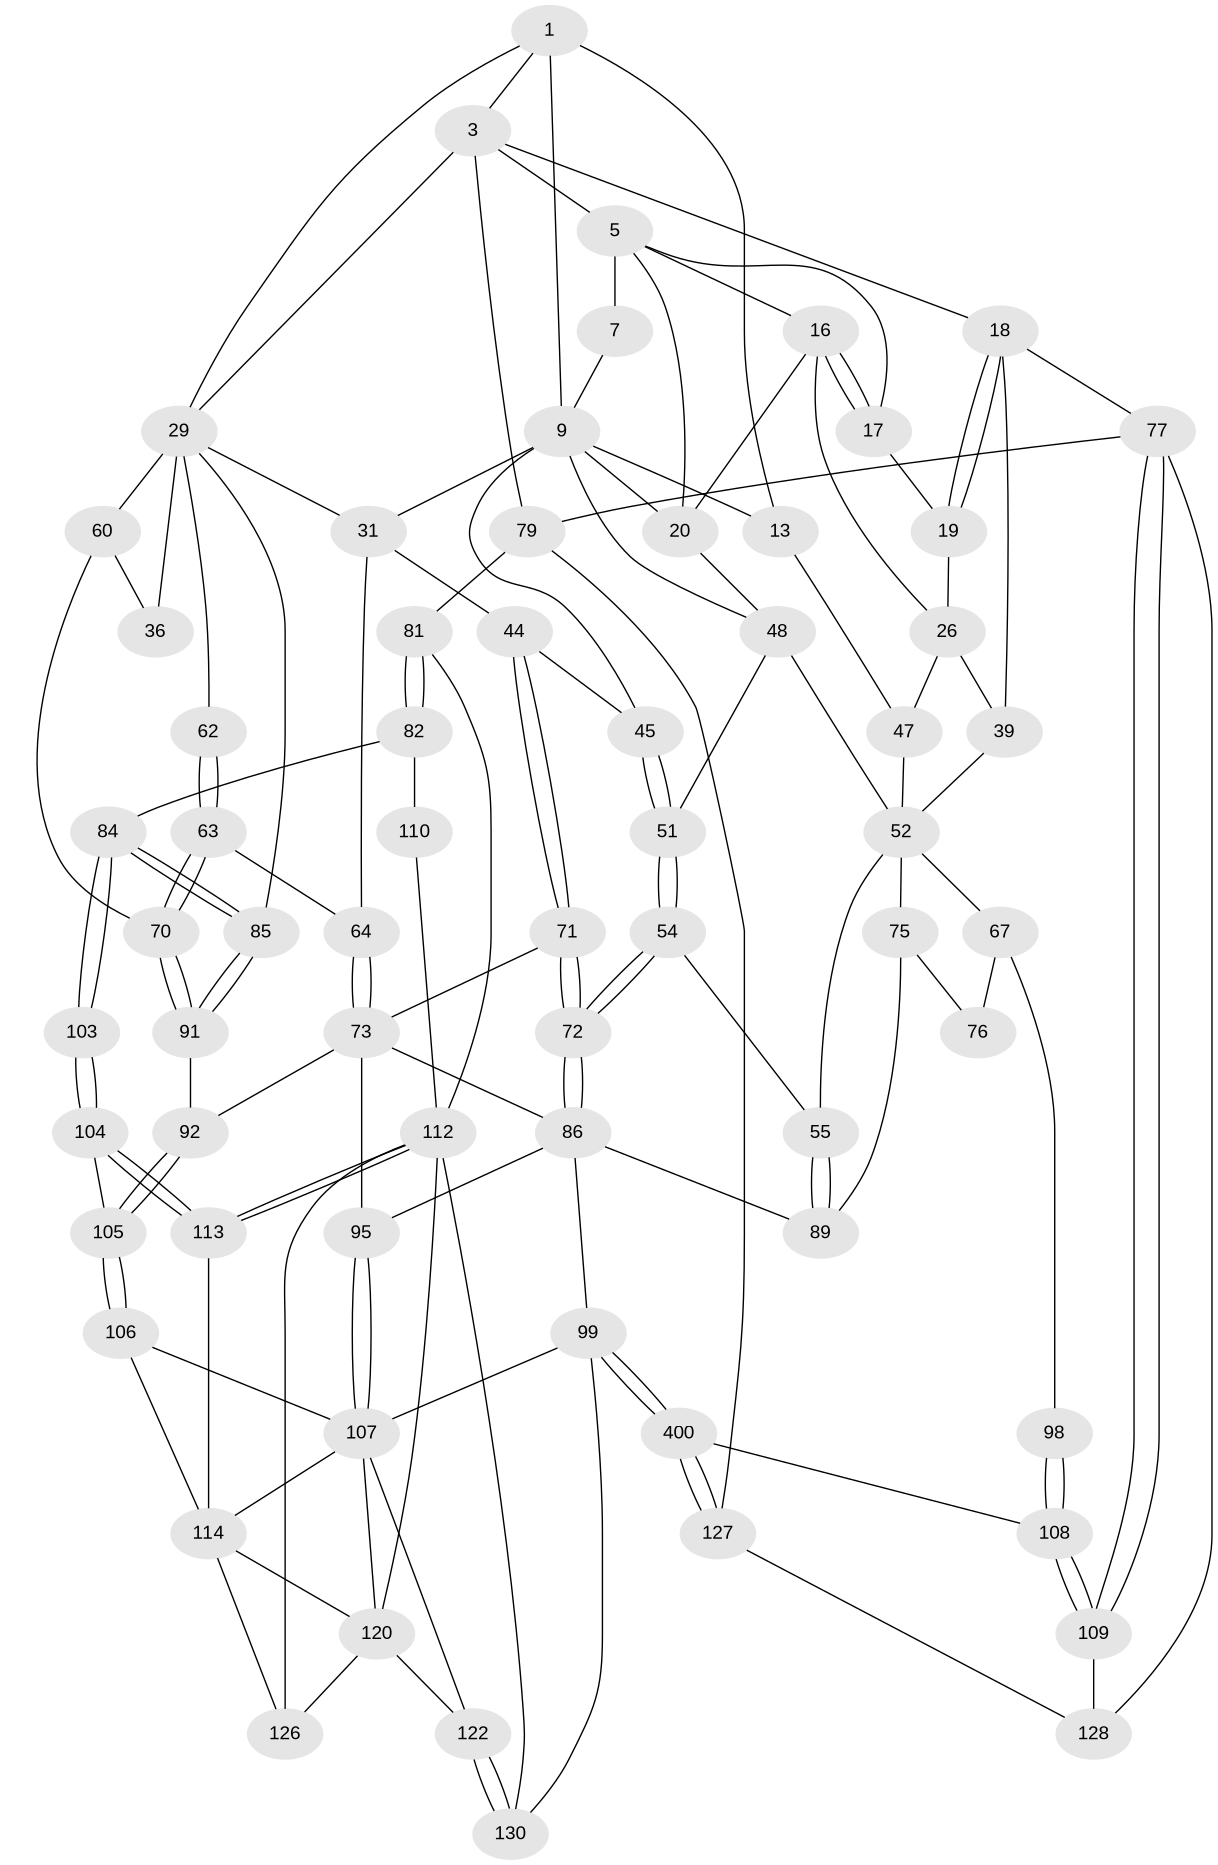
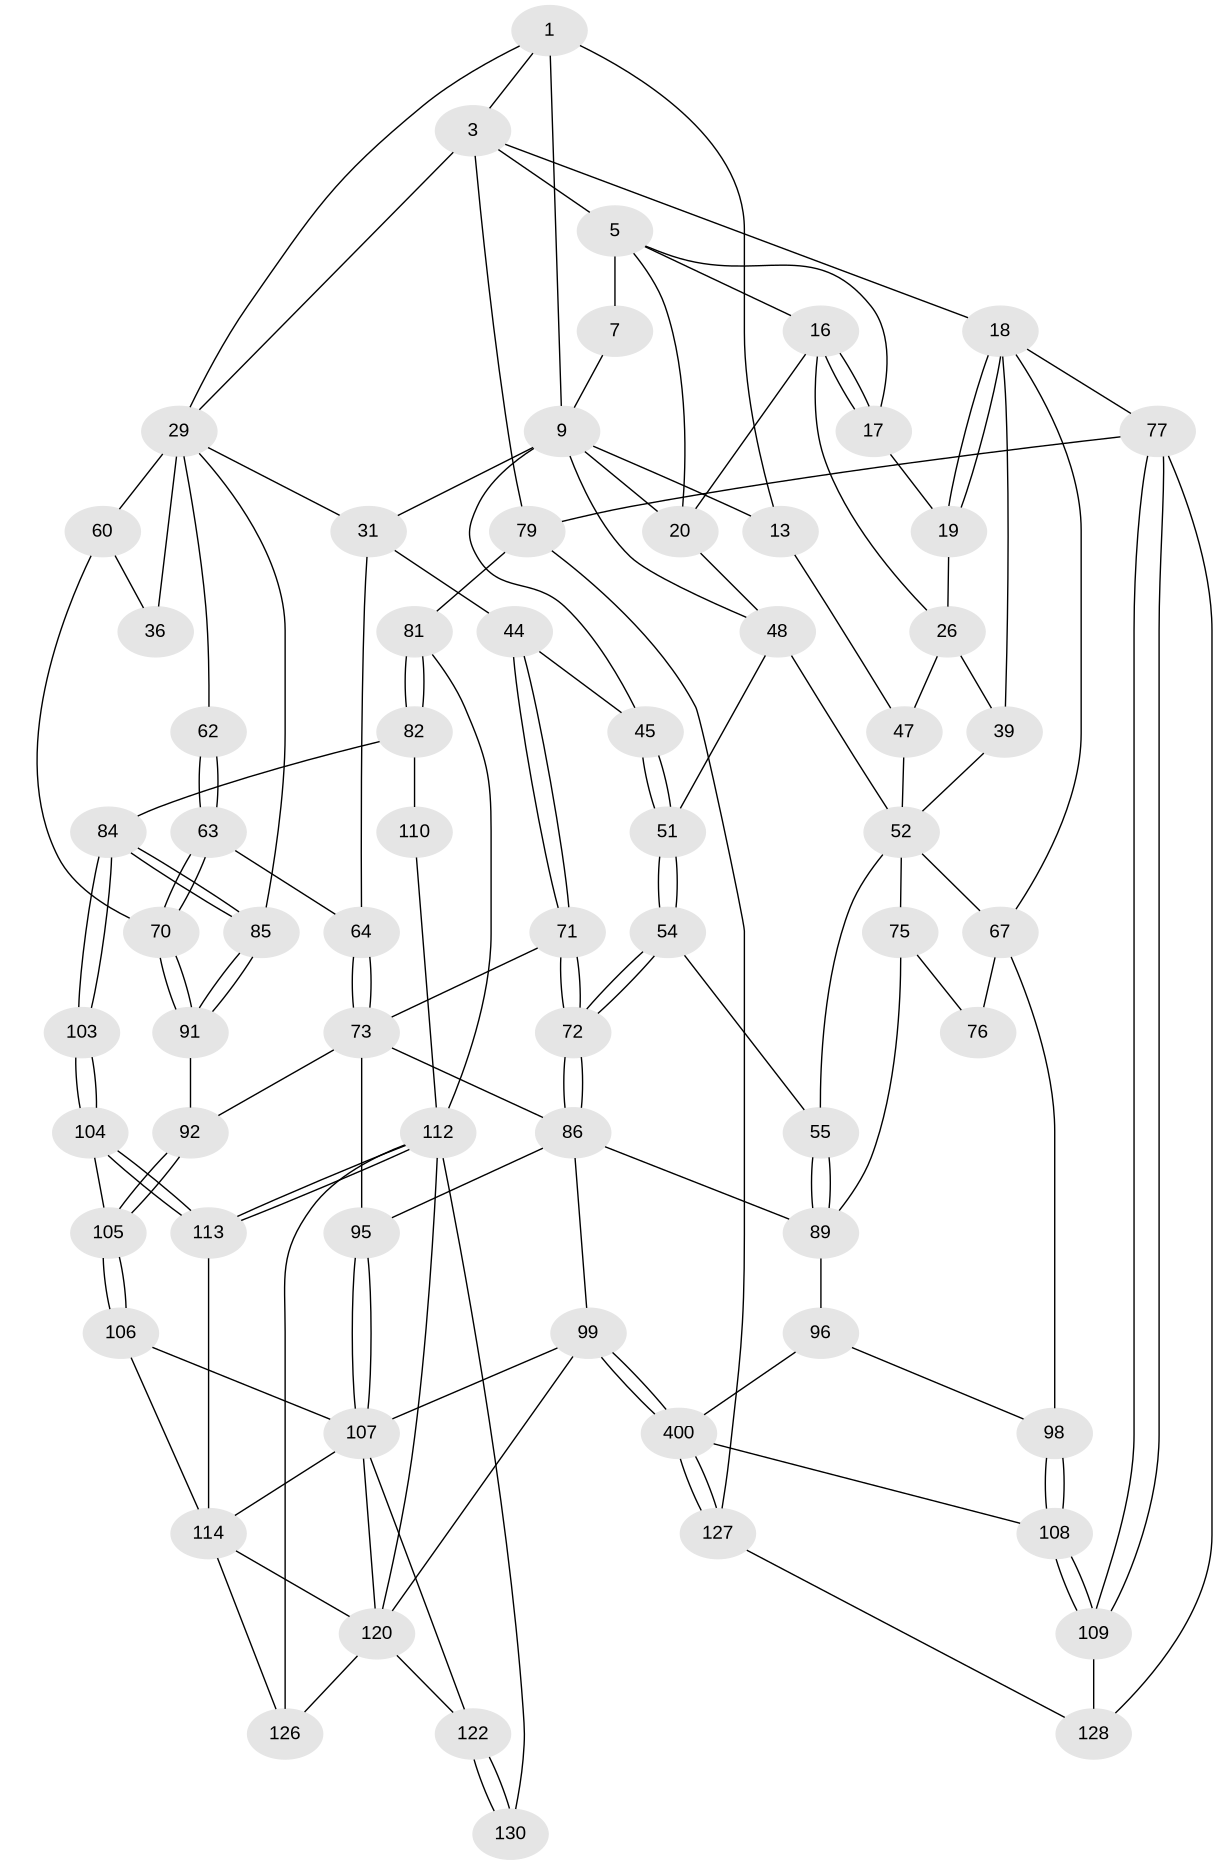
none -> (1081, 632)
none -> (821, 1333)
(602, 1595) -> (483, 1484)
